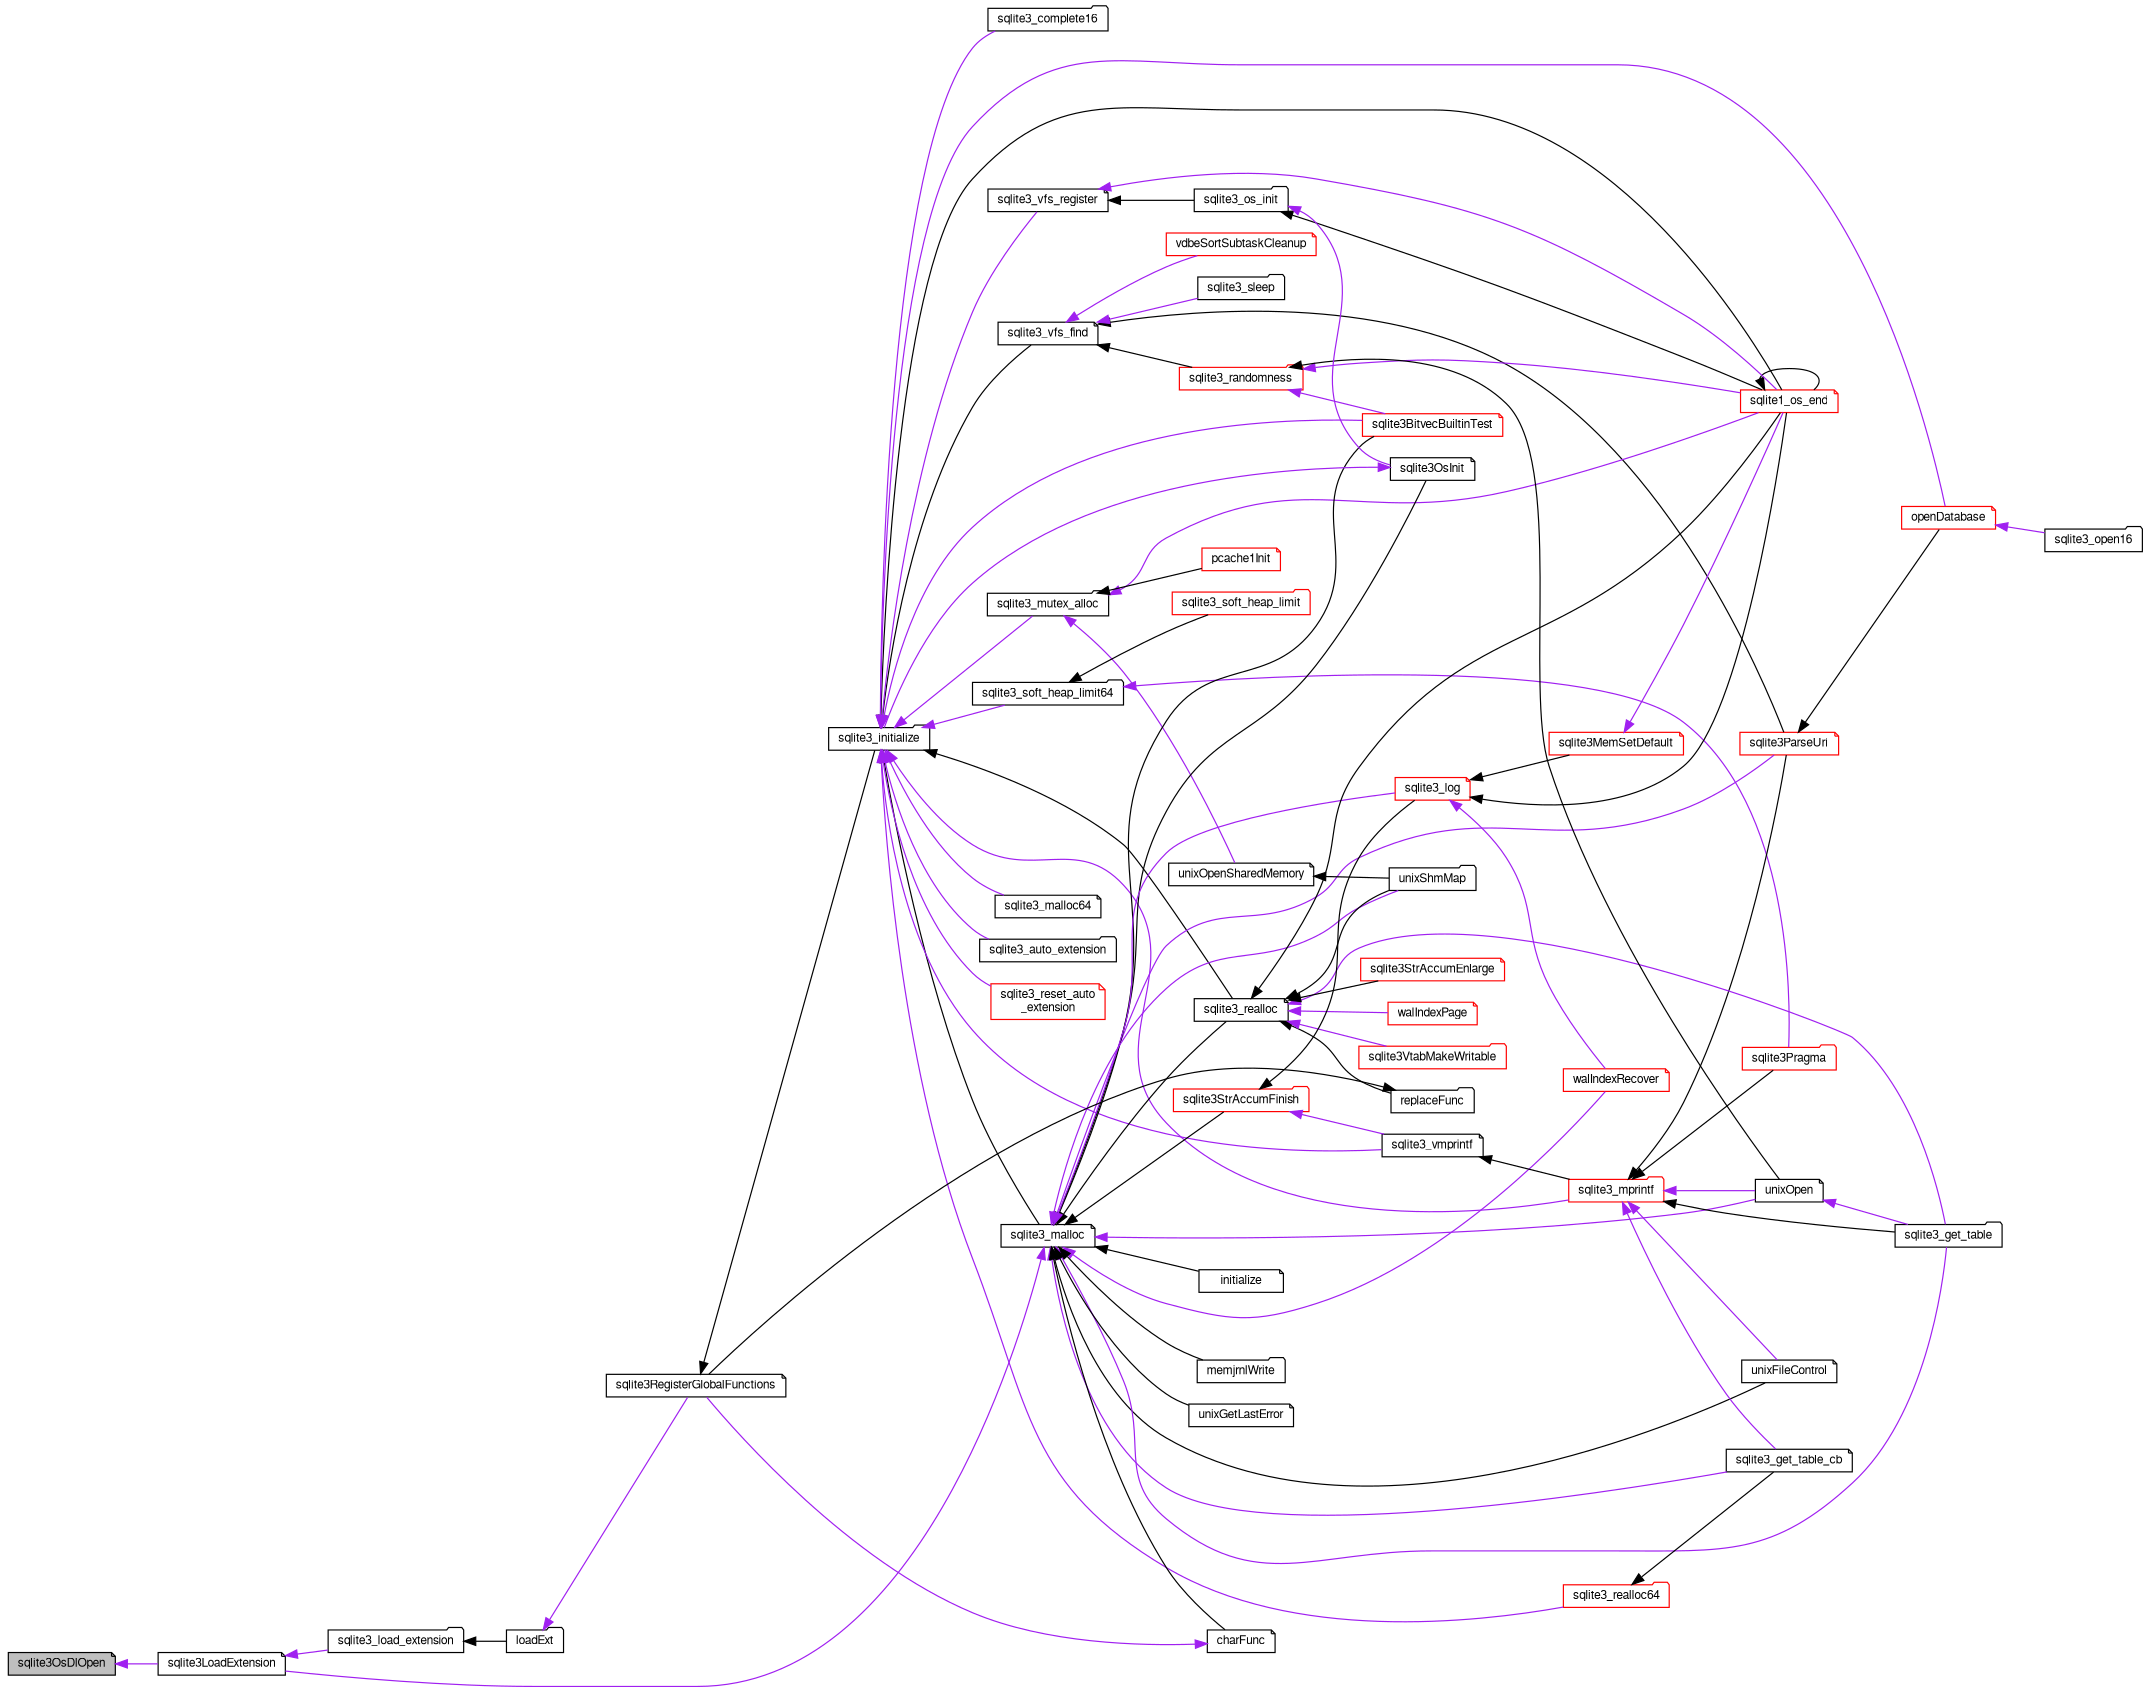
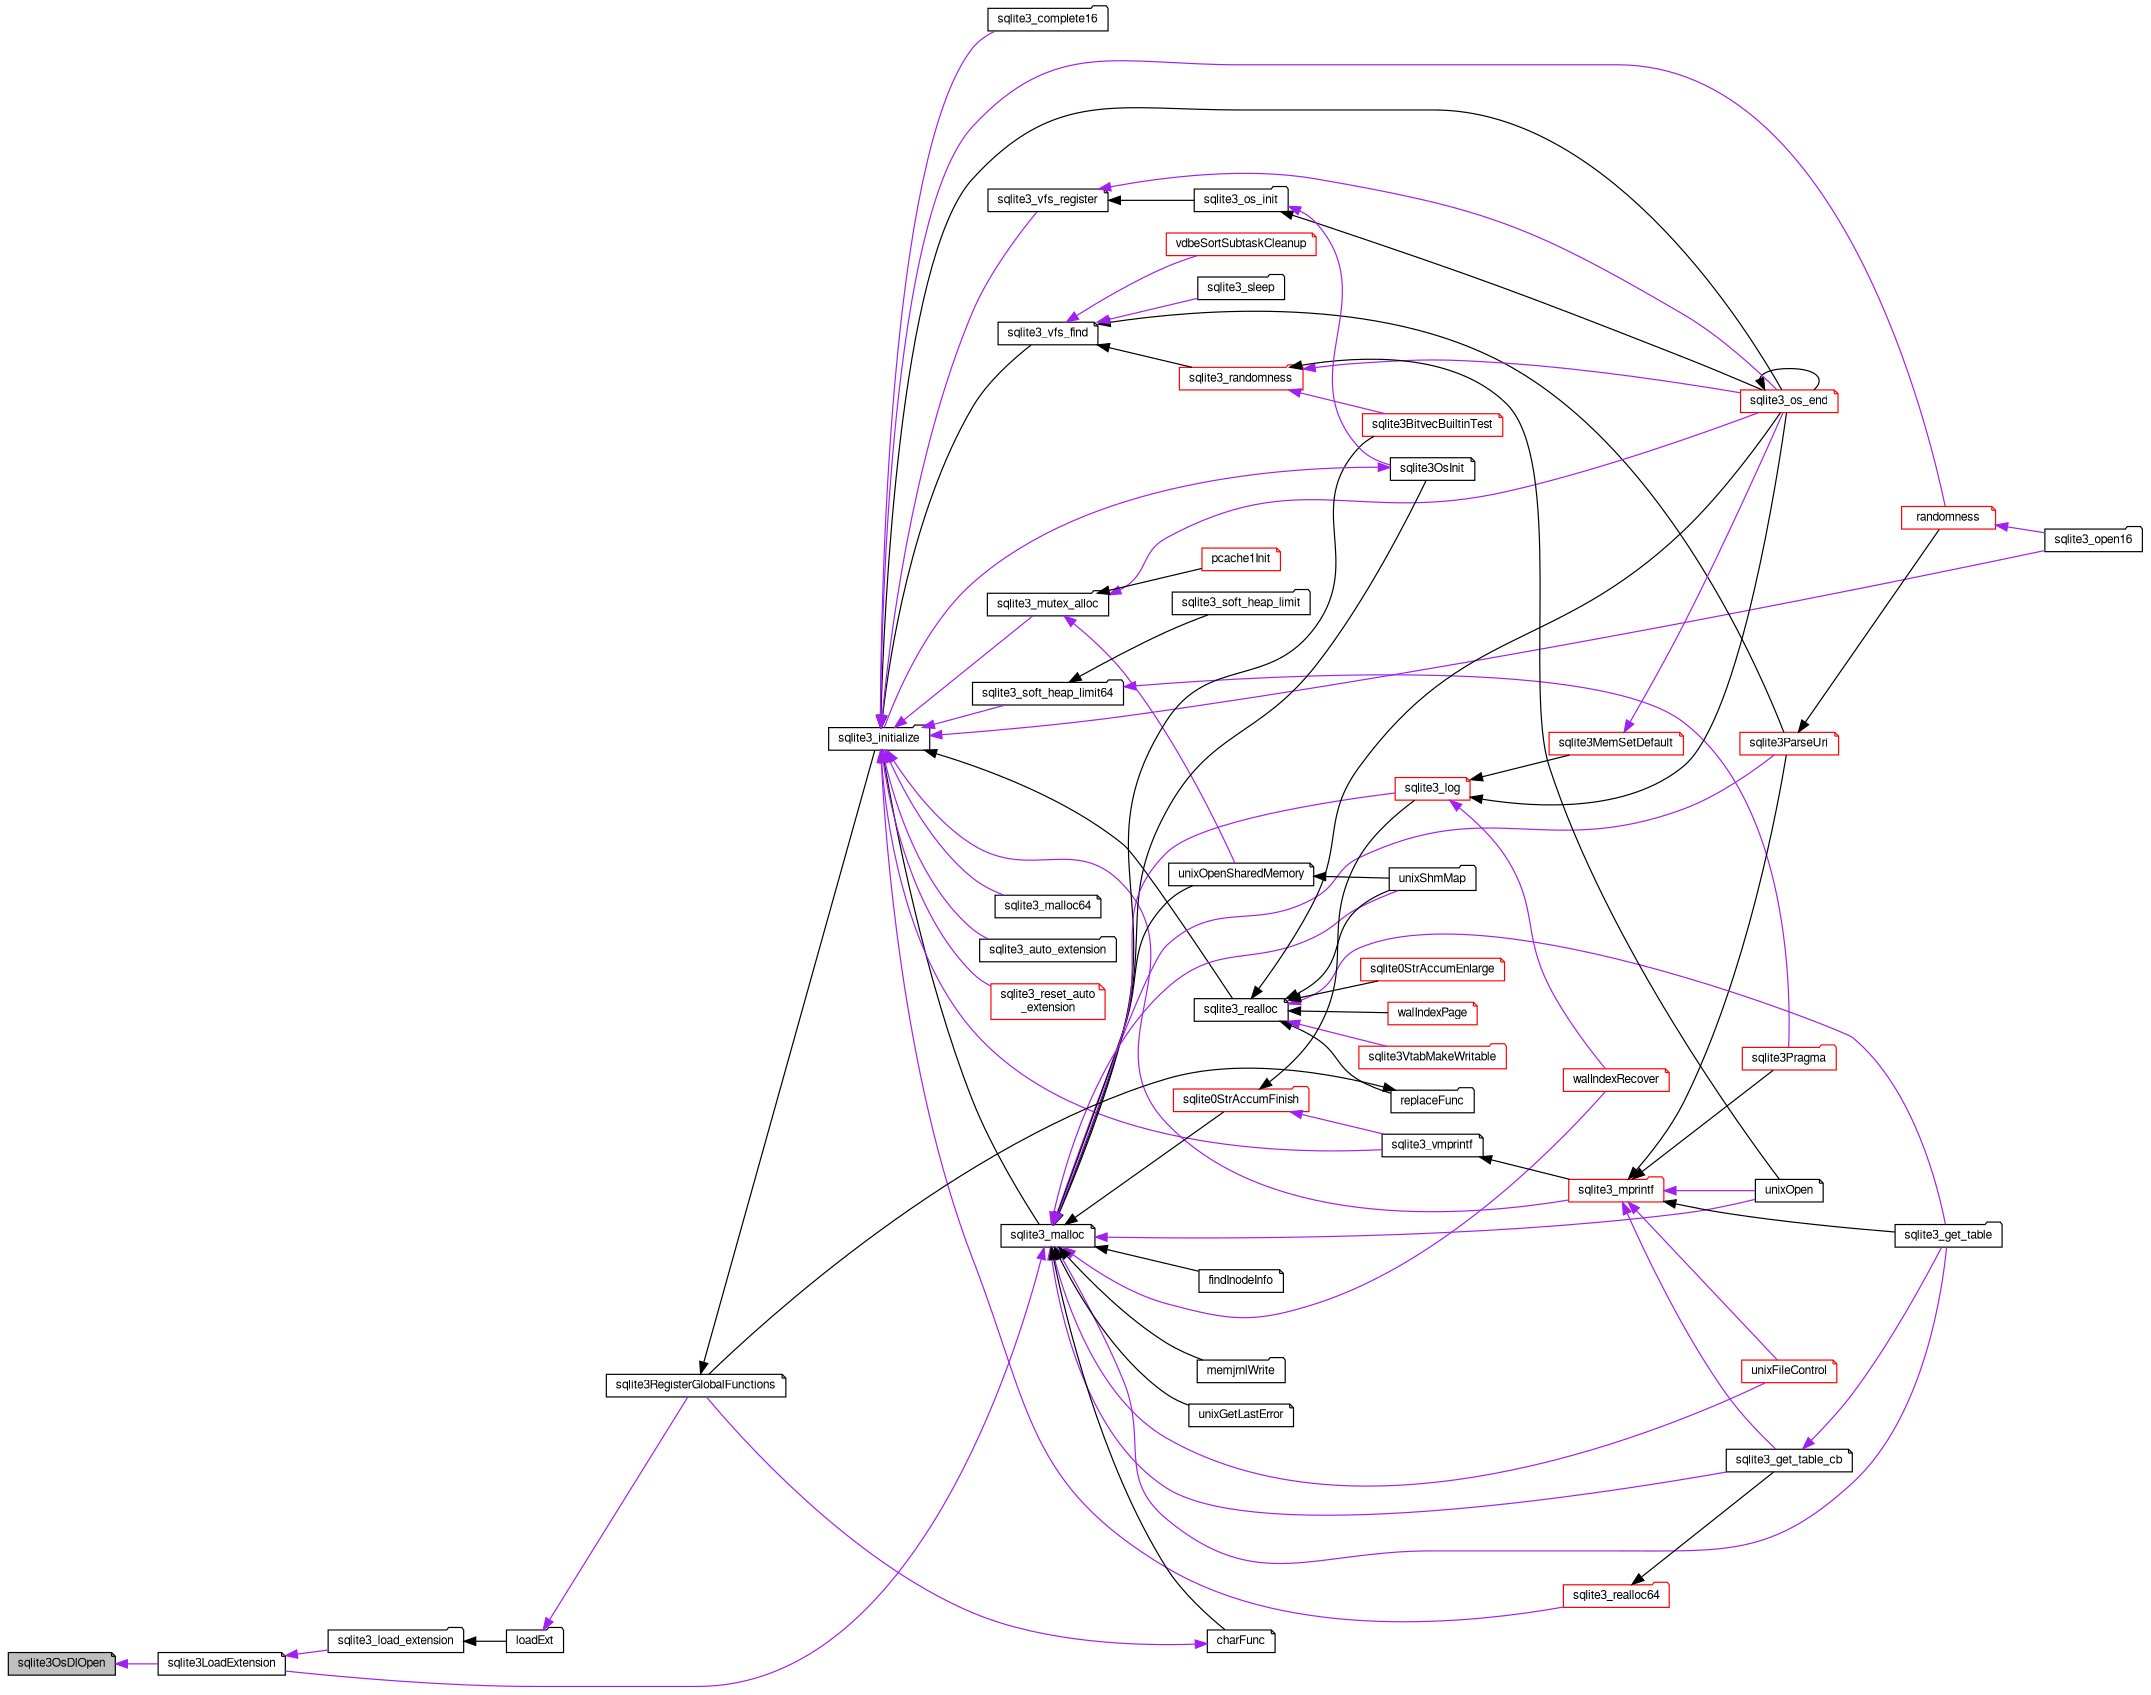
(1789, 401) -> (1789, 401)
(1057, 473) -> (1523, 652)
(1949, 518) -> (1949, 518)
(1241, 603) -> (1241, 603)
(1433, 970) -> (1433, 970)
(1344, 1012) -> (1344, 1012)
(1241, 1100) -> (1241, 1100)
(1138, 1112) -> (1119, 1042)
(1871, 1214) -> (1883, 1349)
(1241, 1281) -> (1241, 1281)
(1789, 1371) -> (1789, 1371)
(1362, 1485) -> (1362, 1485)
